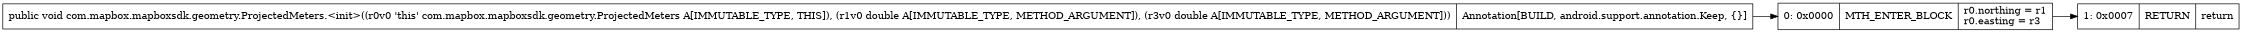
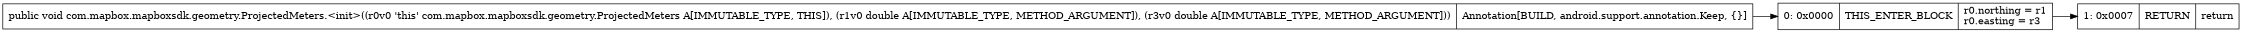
(1899, 16) -> (1899, 16)
